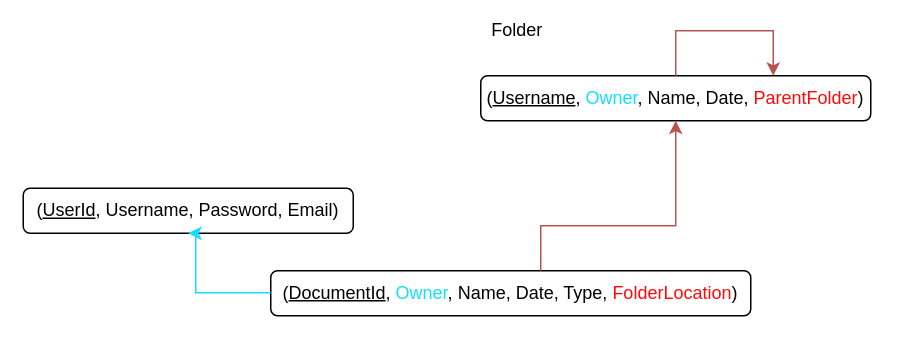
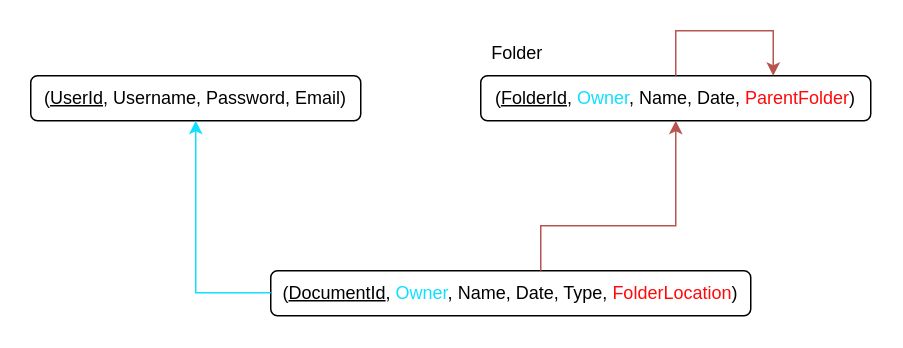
(517, 31) -> (517, 53)
(676, 98) -> (676, 98)
(188, 211) -> (196, 98)
